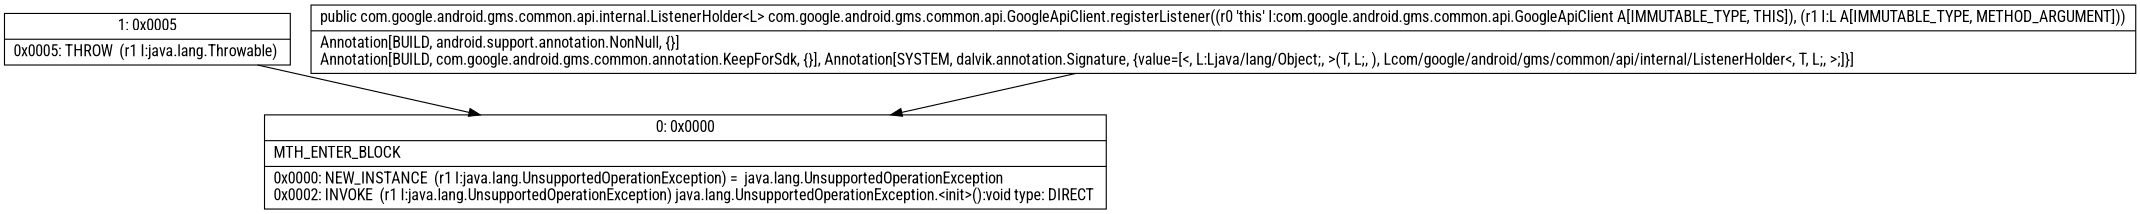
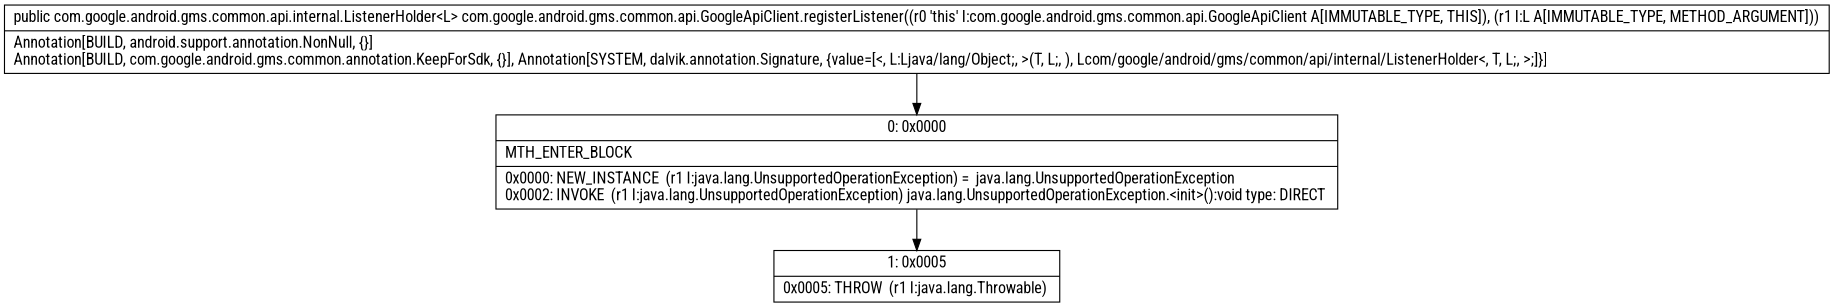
(363, 89) -> (917, 224)
